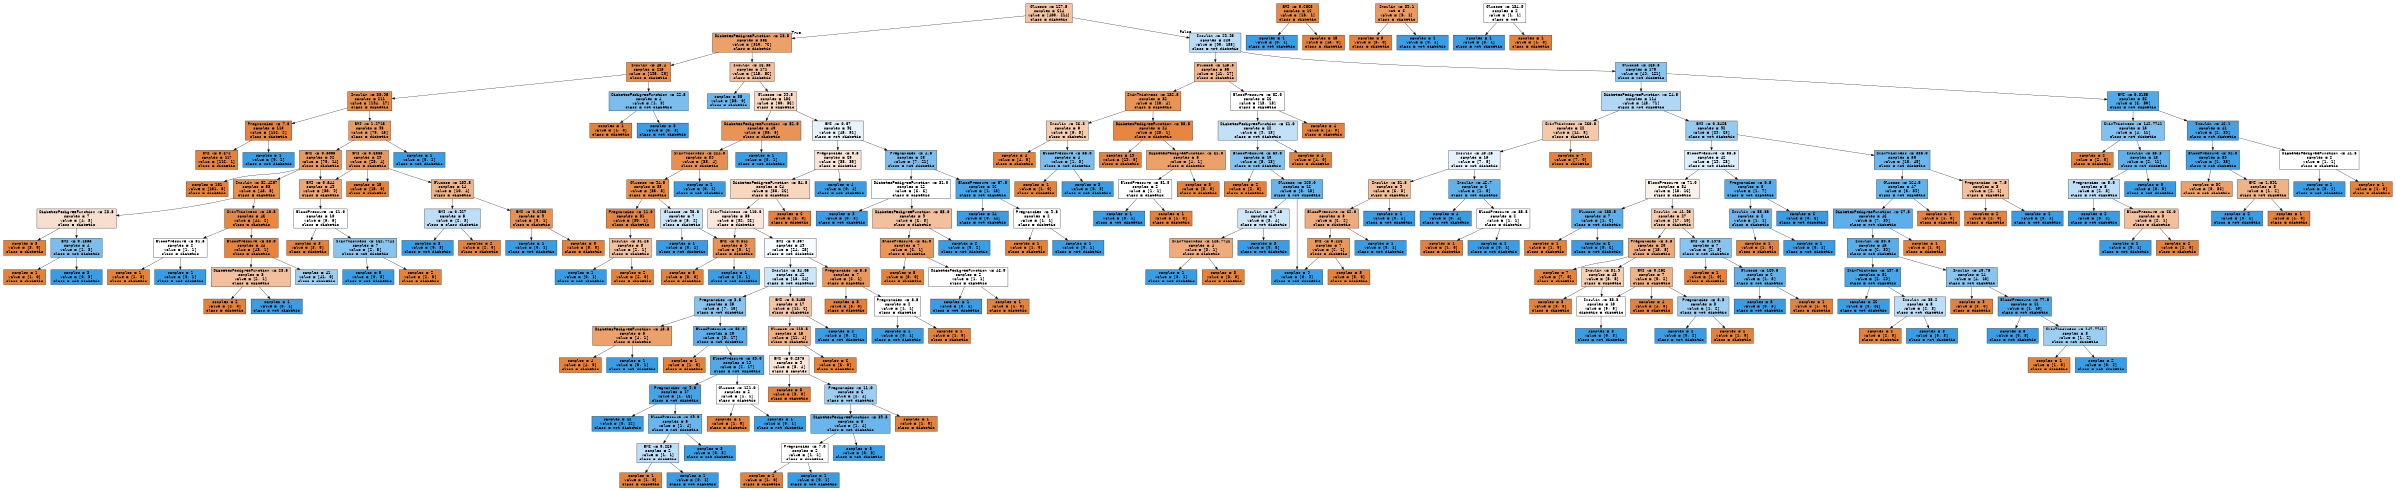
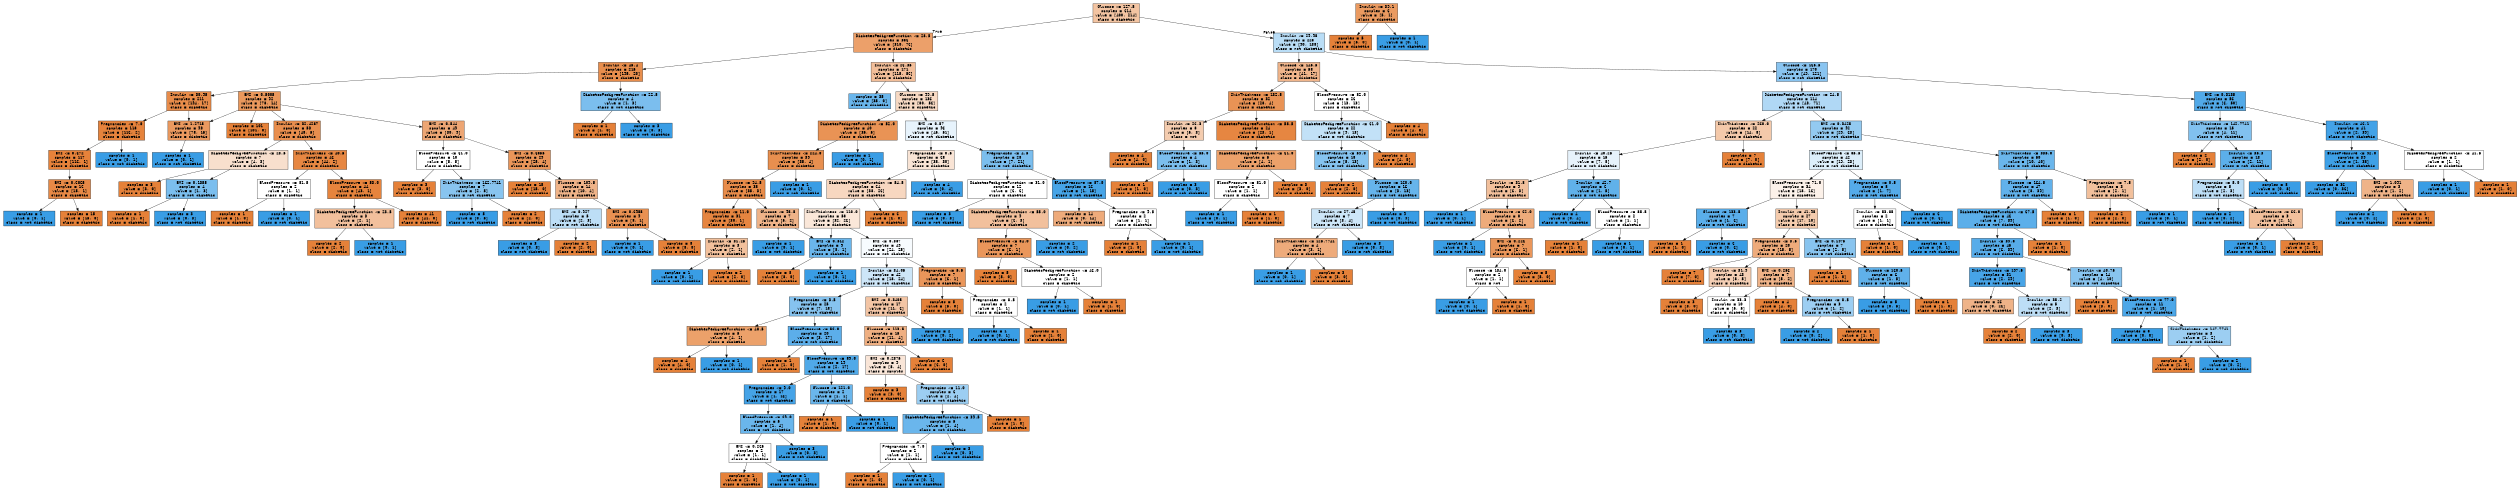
(1397, 13) -> (1377, 13)
(1067, 131) -> (1184, 131)
(346, 144) -> (225, 115)
(1120, 160) -> none
none -> (70, 173)
(345, 174) -> (485, 145)
(2207, 189) -> (2331, 189)
(452, 219) -> (576, 219)
(682, 219) -> (778, 219)
(983, 219) -> (1079, 219)
(1750, 219) -> (1875, 219)
(734, 248) -> (830, 248)
(1313, 263) -> (1500, 261)
(316, 277) -> (420, 219)
(1651, 277) -> (1776, 277)
(1601, 306) -> (1729, 306)
(1864, 306) -> (1988, 306)
(737, 394) -> (831, 394)
(618, 424) -> none
(658, 453) -> (750, 453)
